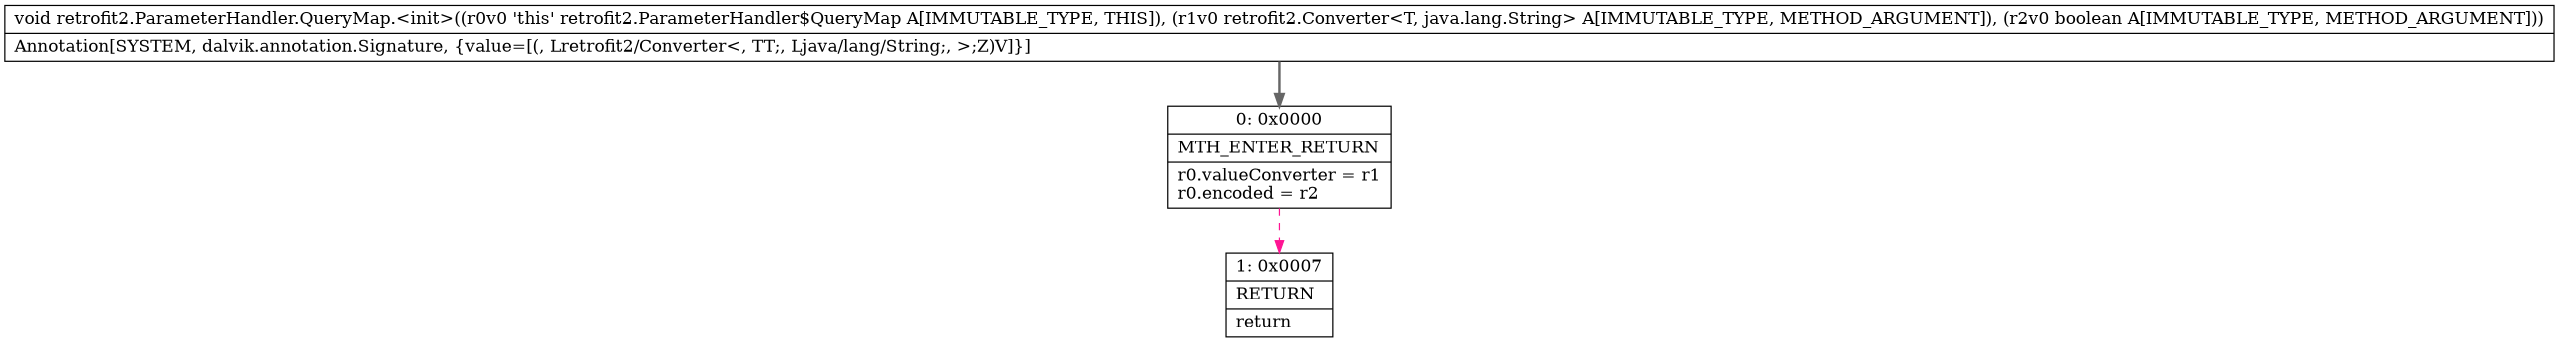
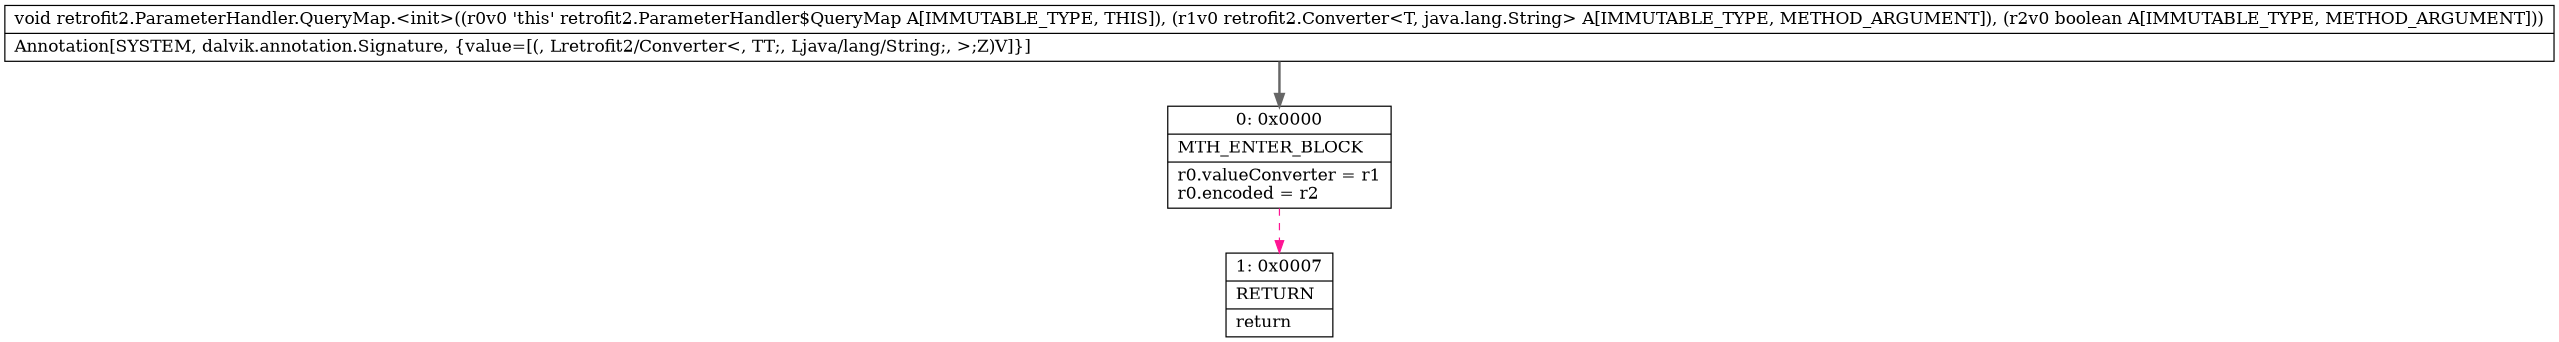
(1278, 147) -> (1271, 147)
